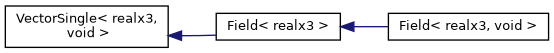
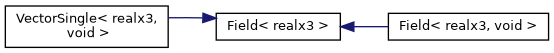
(199, 36) -> (185, 18)
